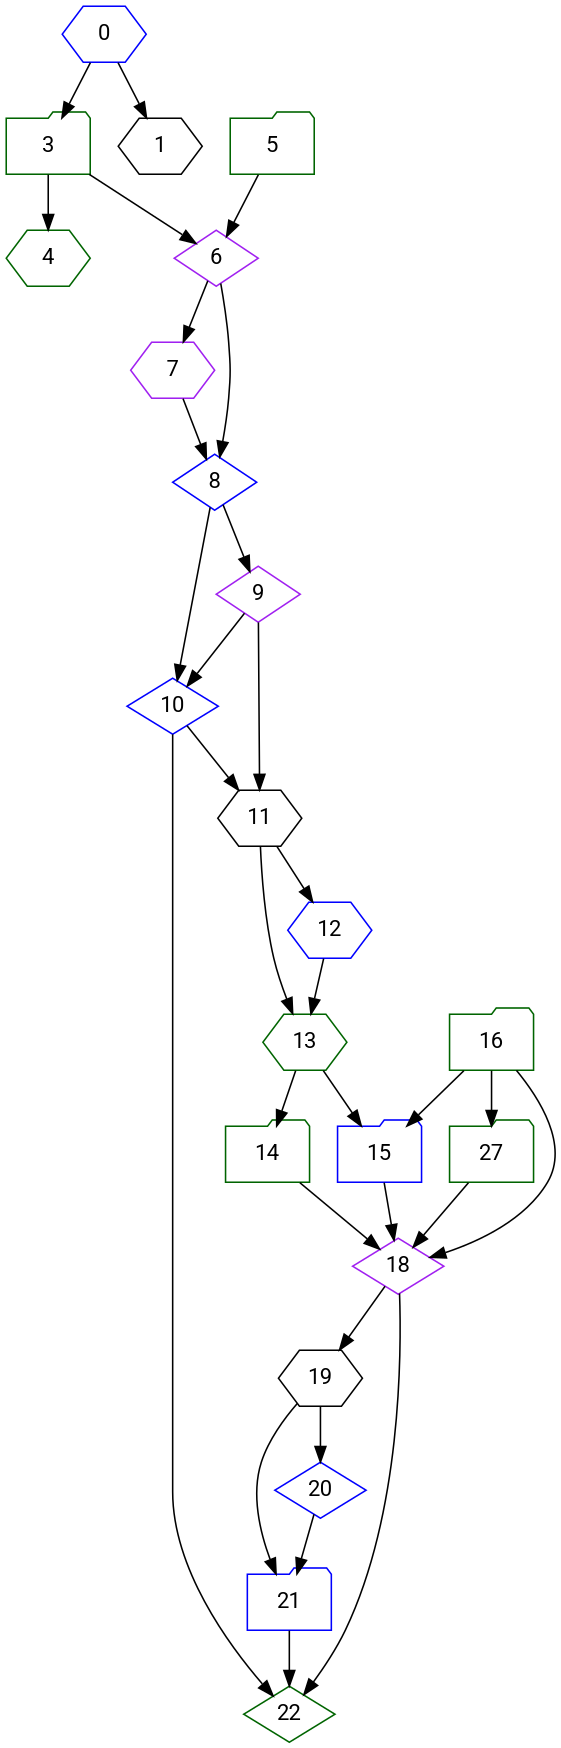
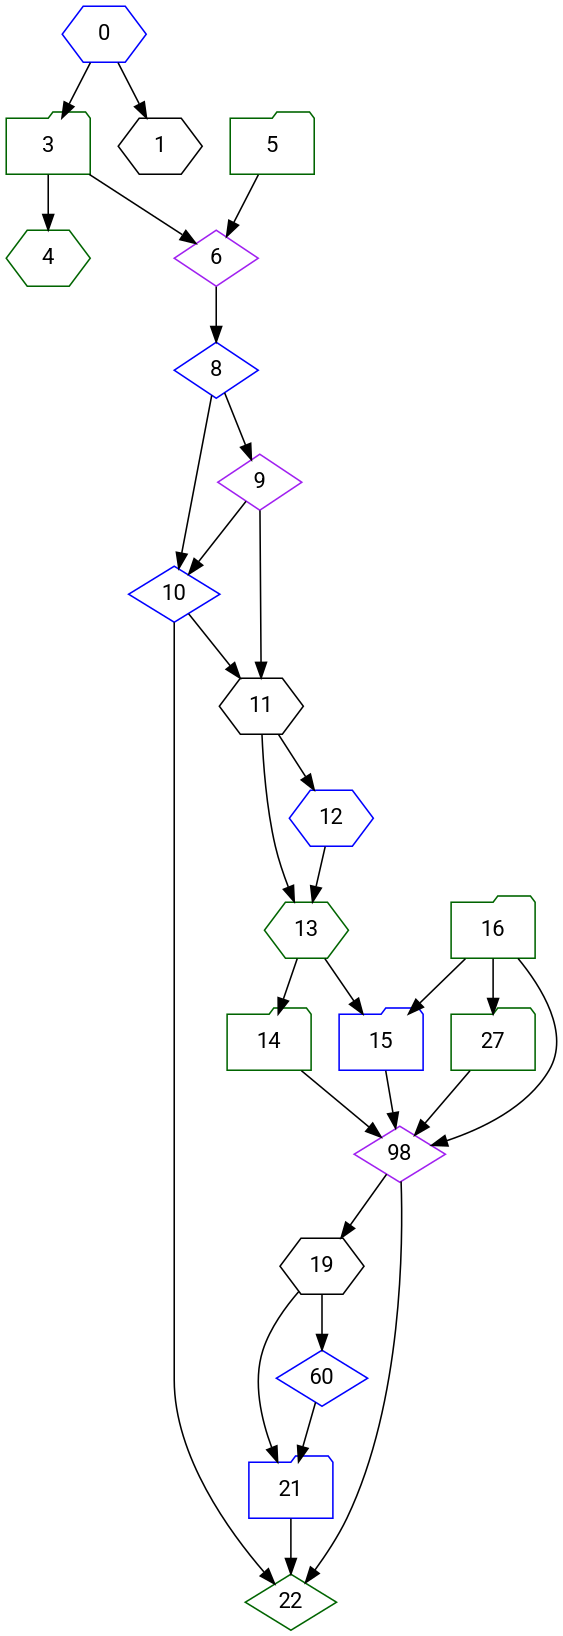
(173, 370) -> none
(398, 1266) -> (400, 1154)
(320, 1490) -> (322, 1378)
